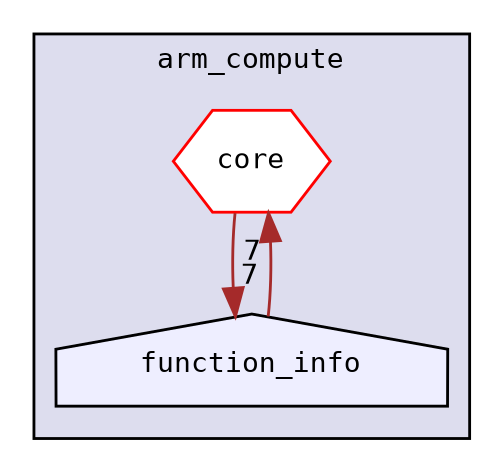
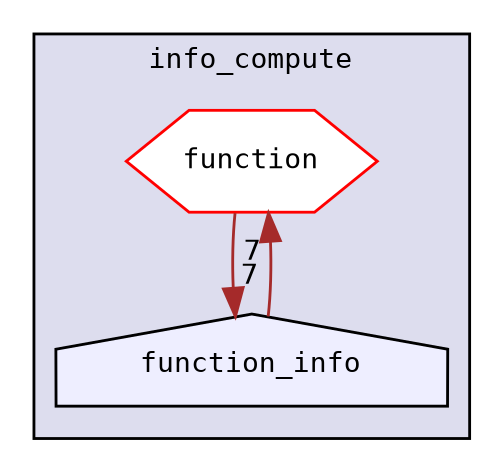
(252, 61) -> (252, 61)
(252, 161) -> (252, 161)
